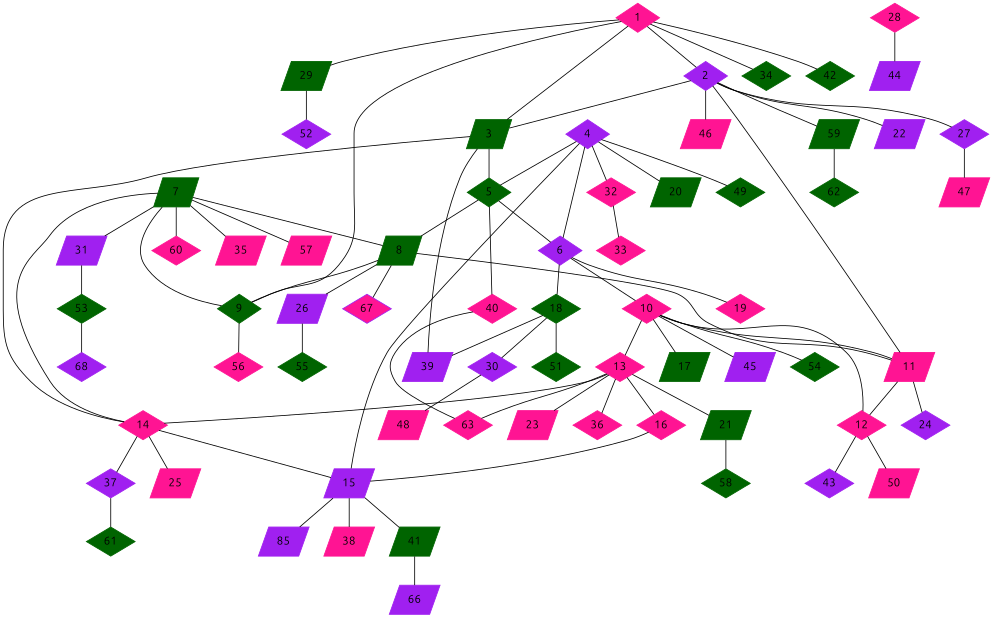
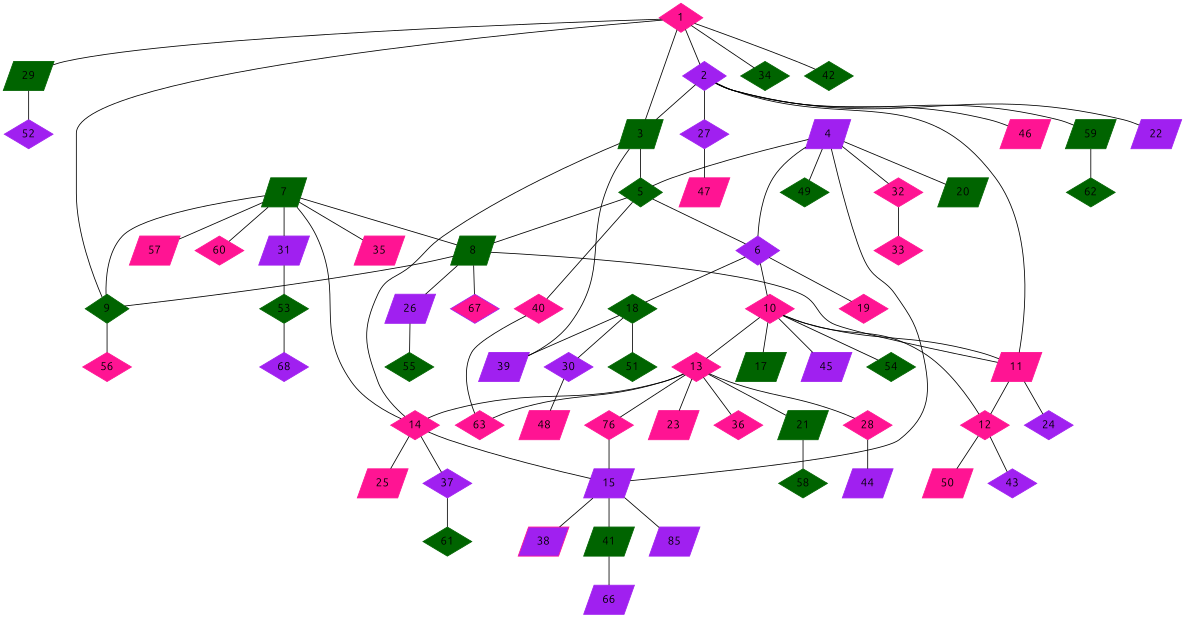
(588, 134) -> (828, 134)
none -> (782, 396)
(661, 425) -> (609, 425)
(349, 542) -> (544, 542)
